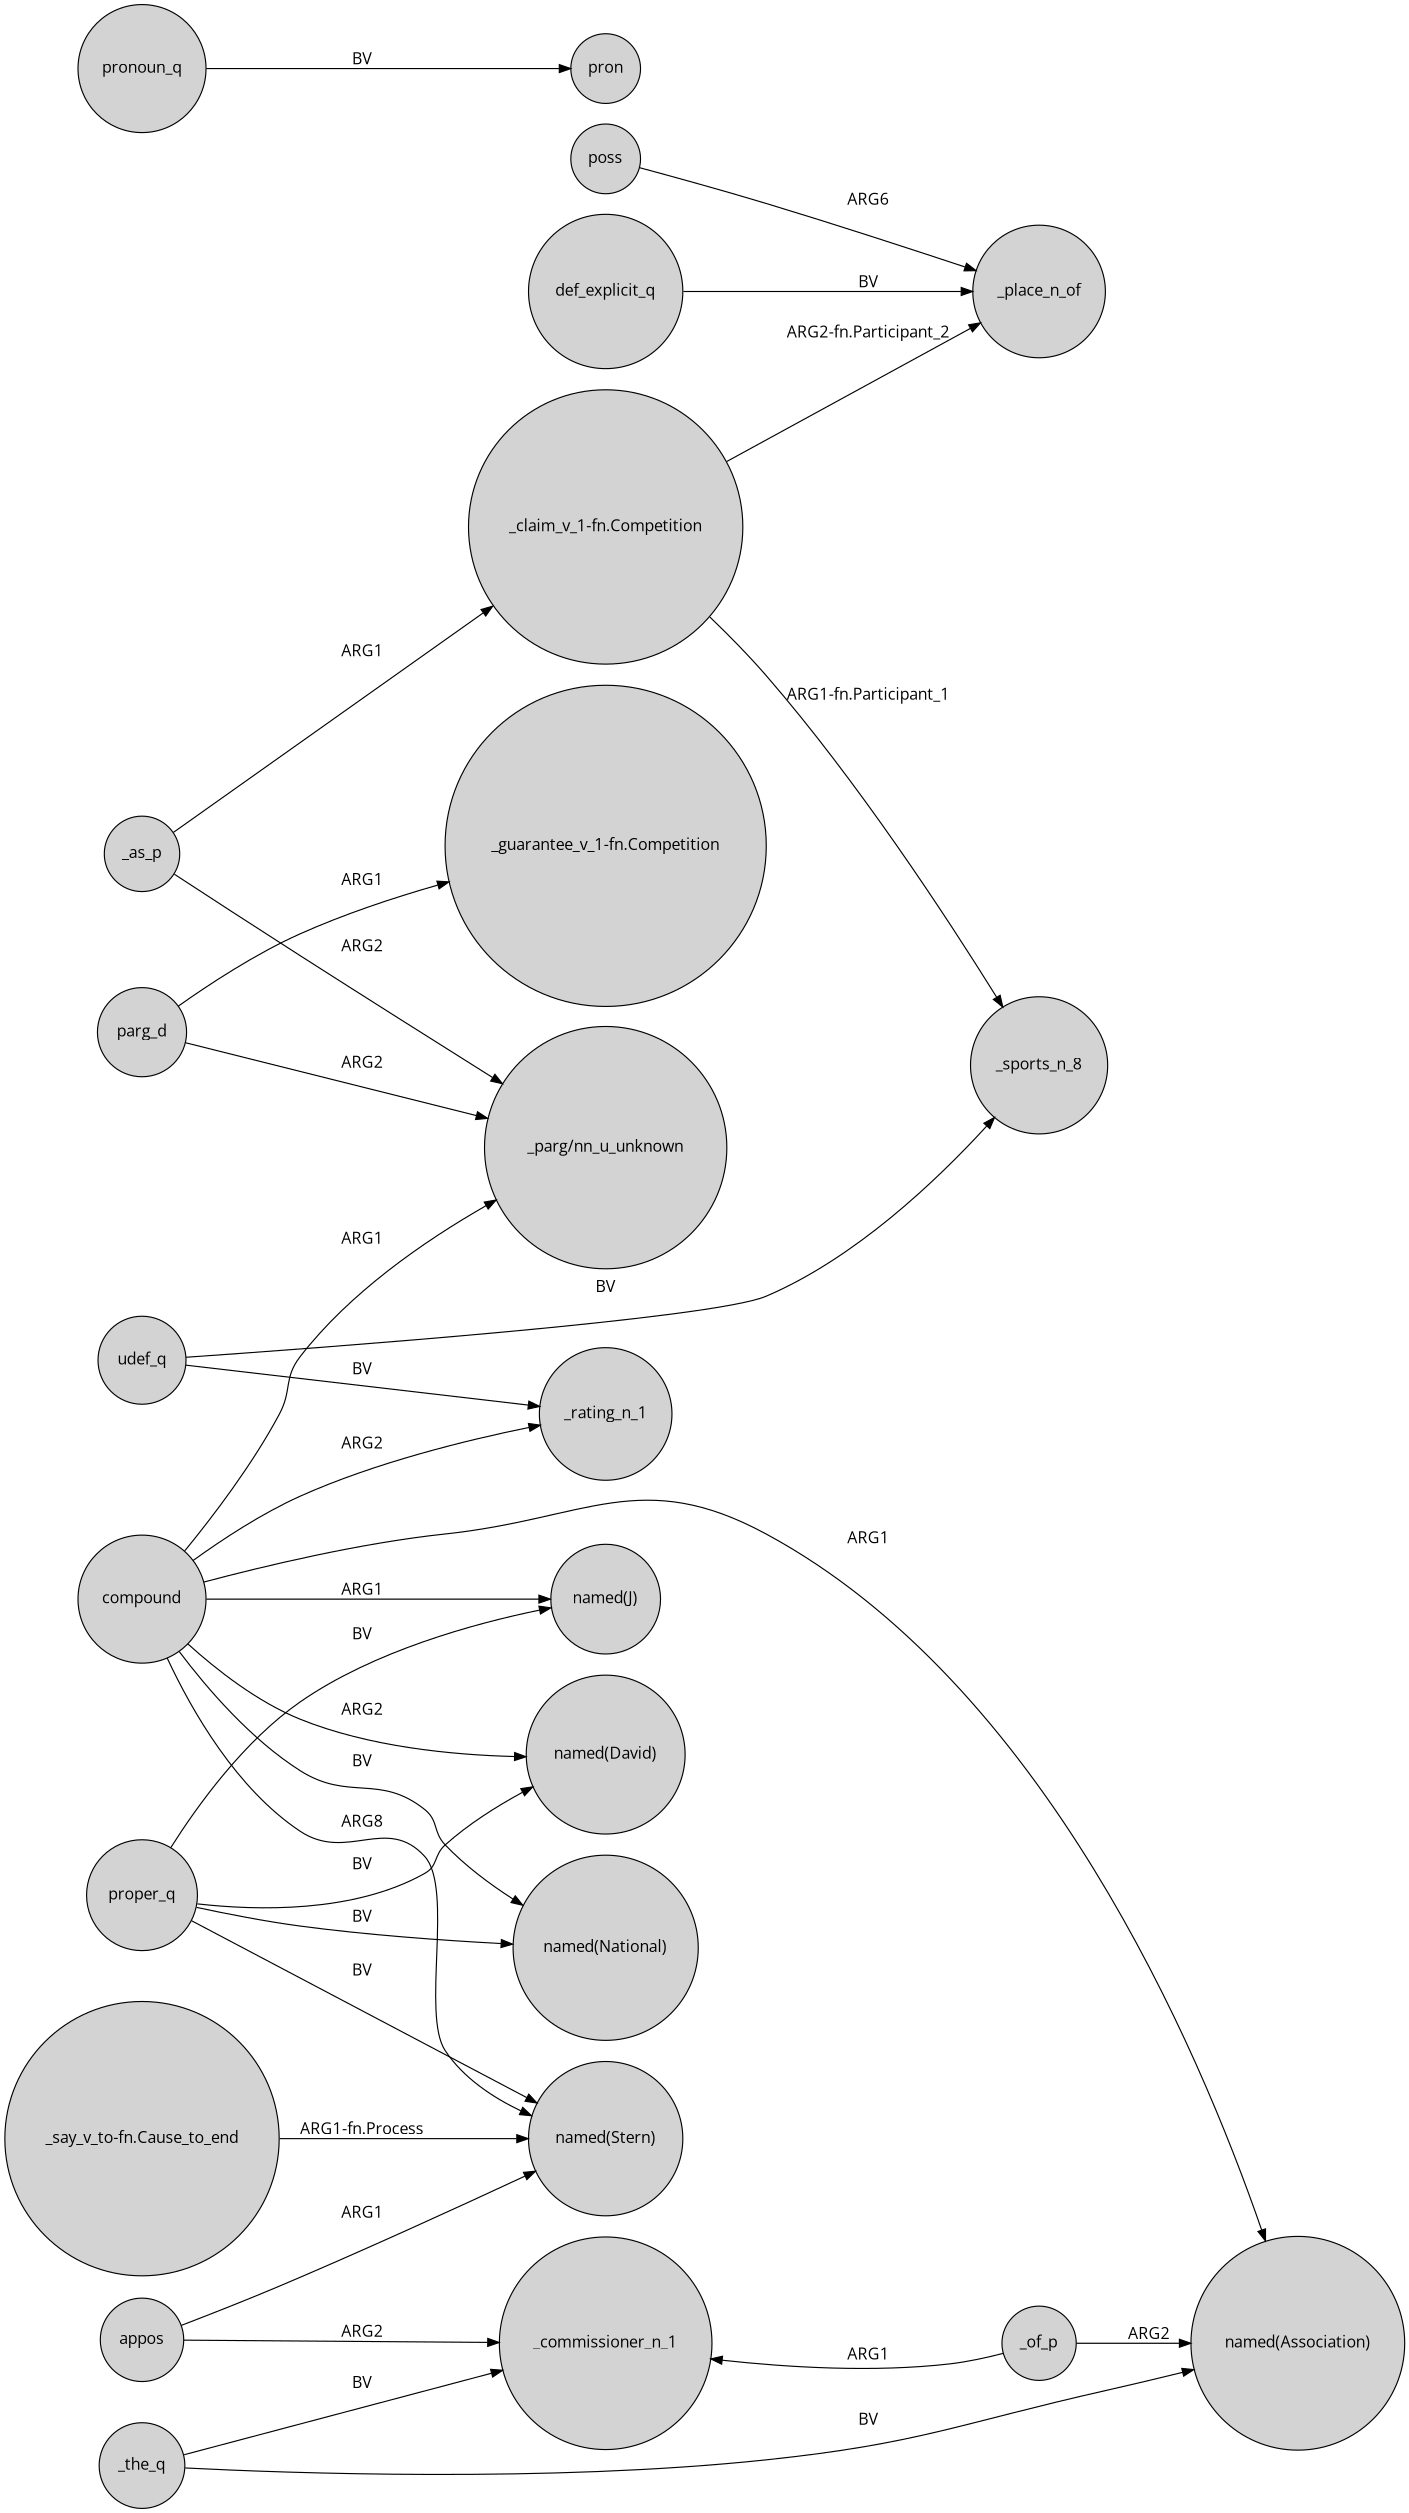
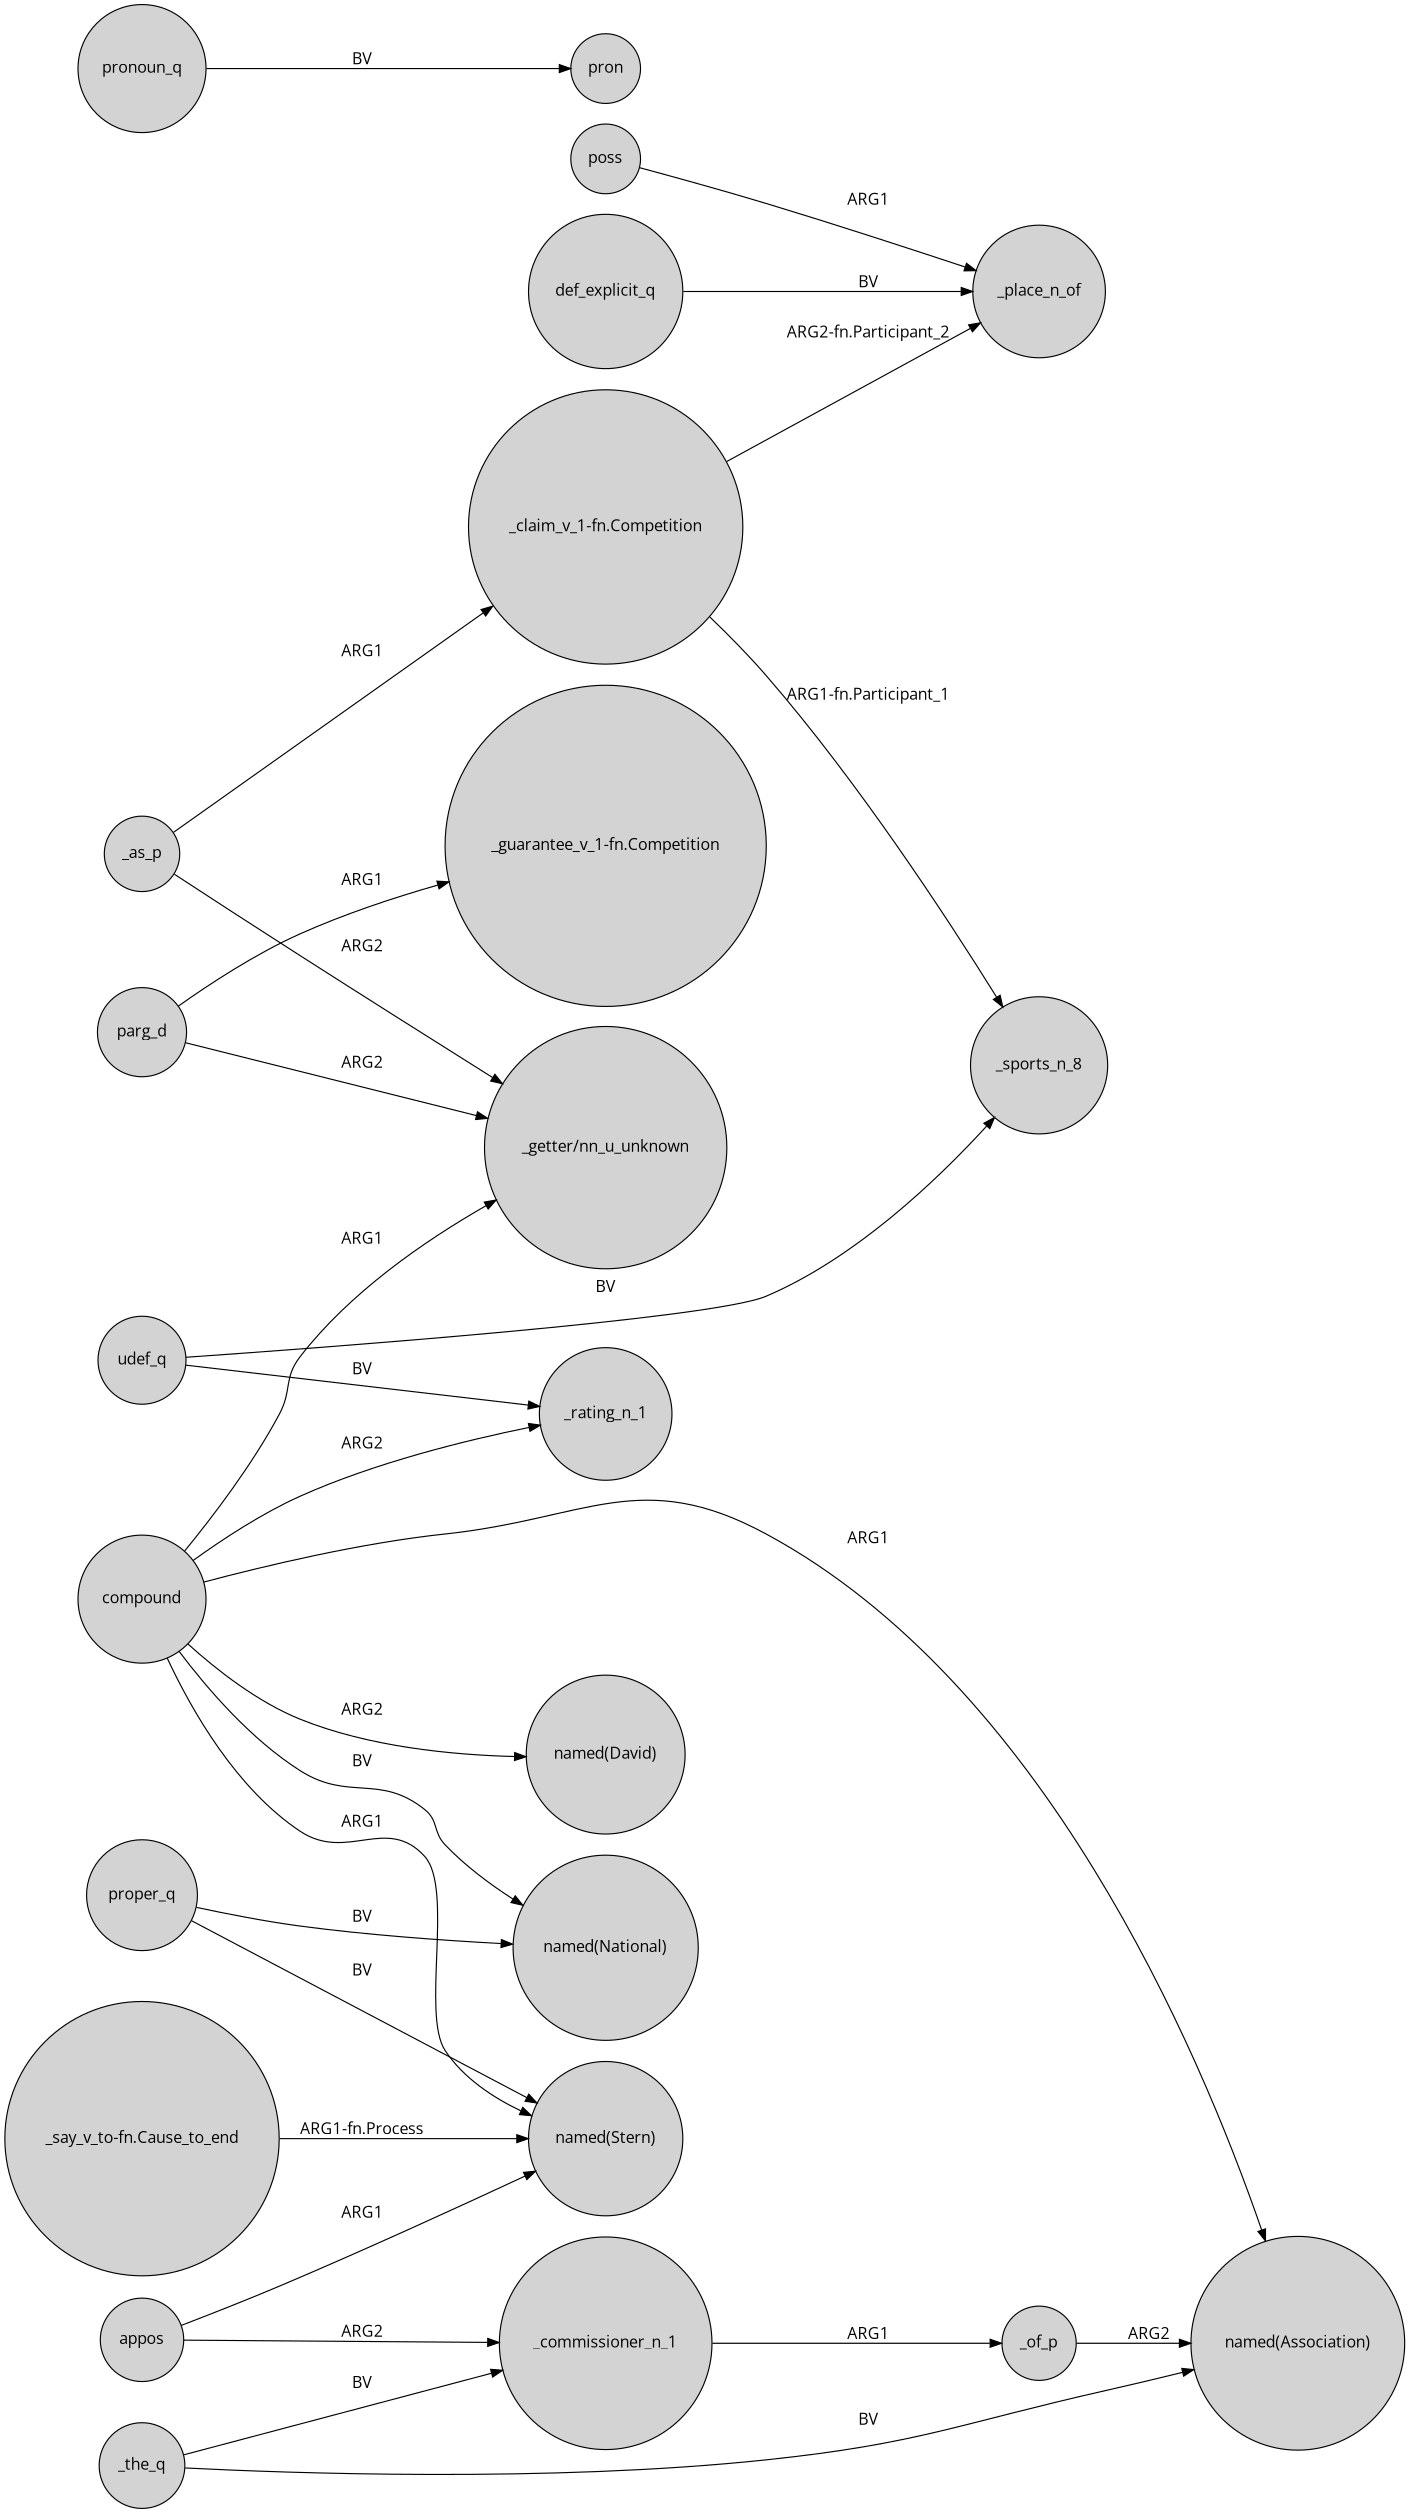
(868, 201) -> (868, 201)
(606, 1148) -> (606, 1148)
(606, 1599) -> none
(362, 1823) -> (362, 1823)
(377, 1893) -> none
(863, 2368) -> (851, 2343)
